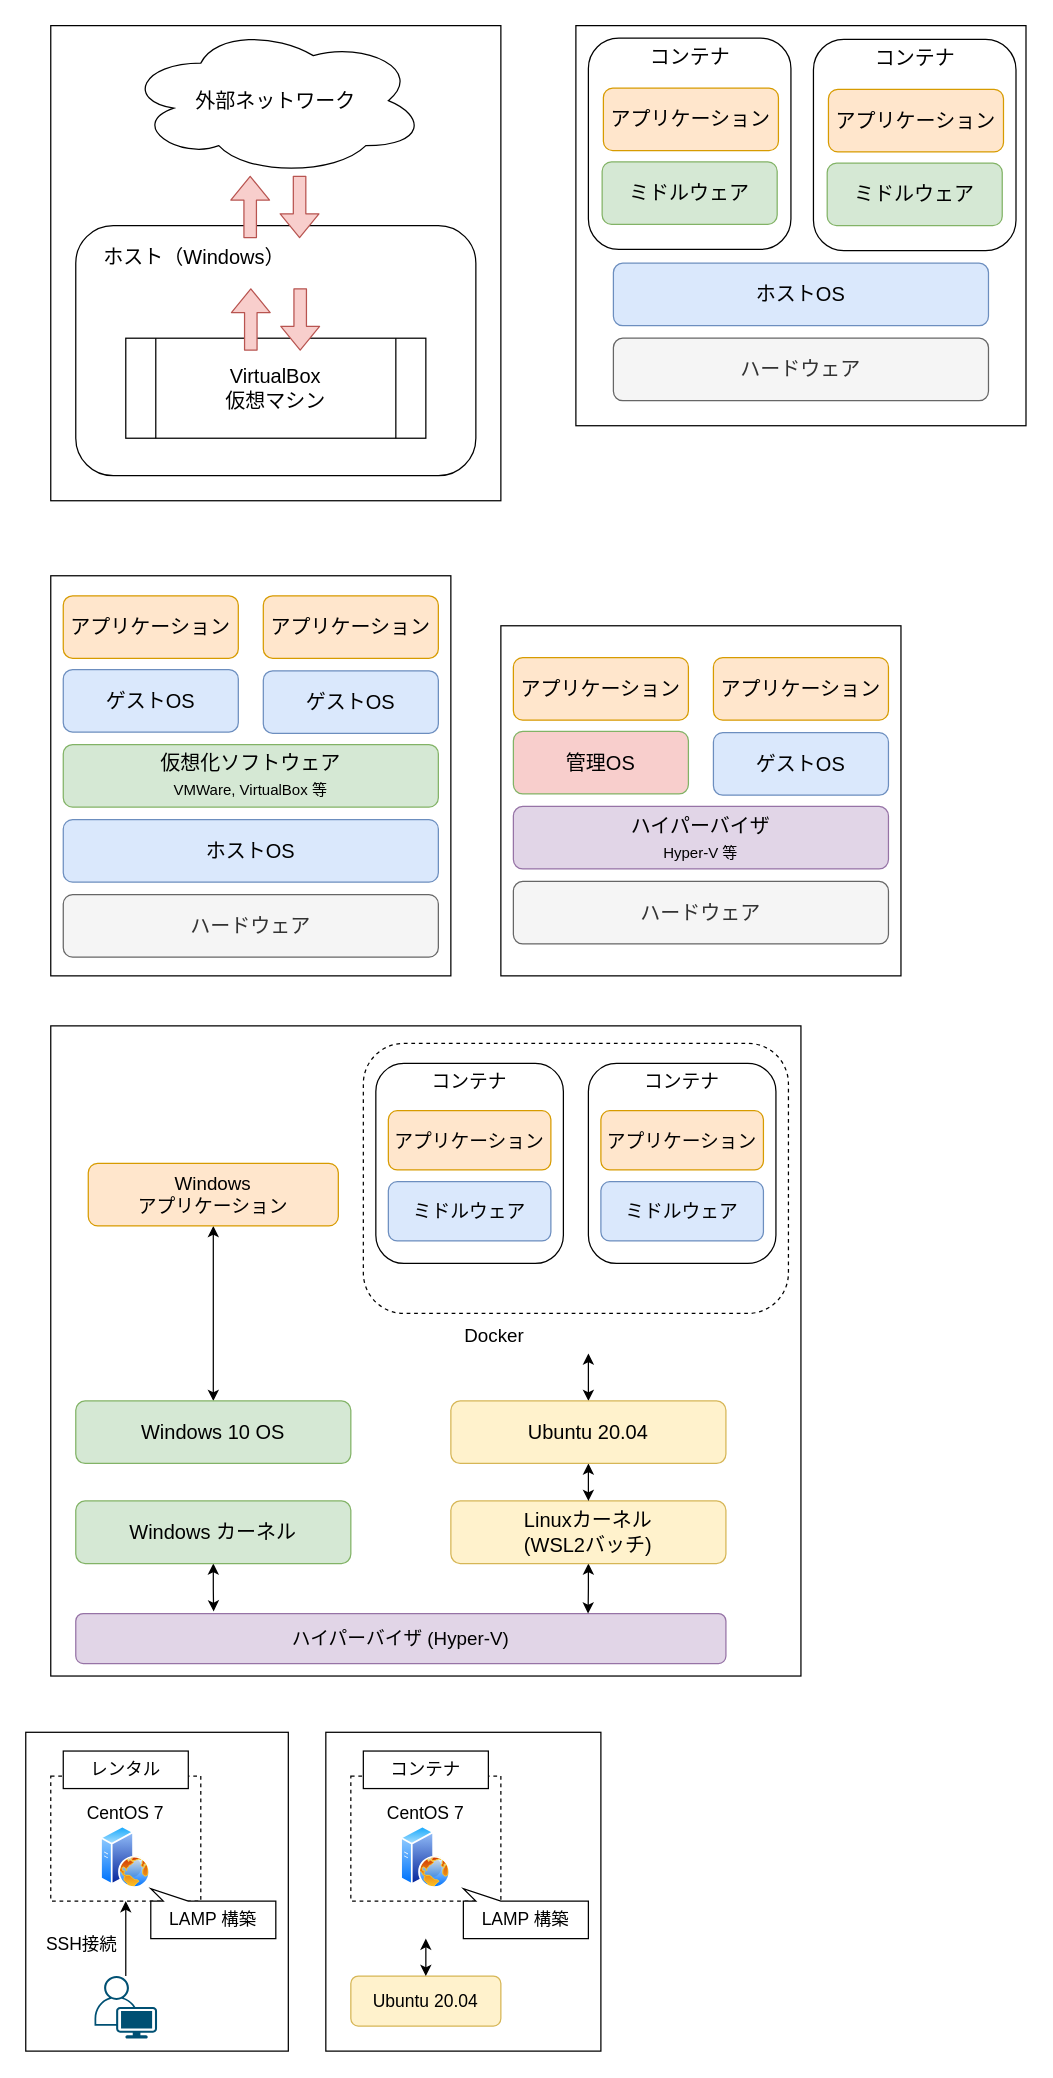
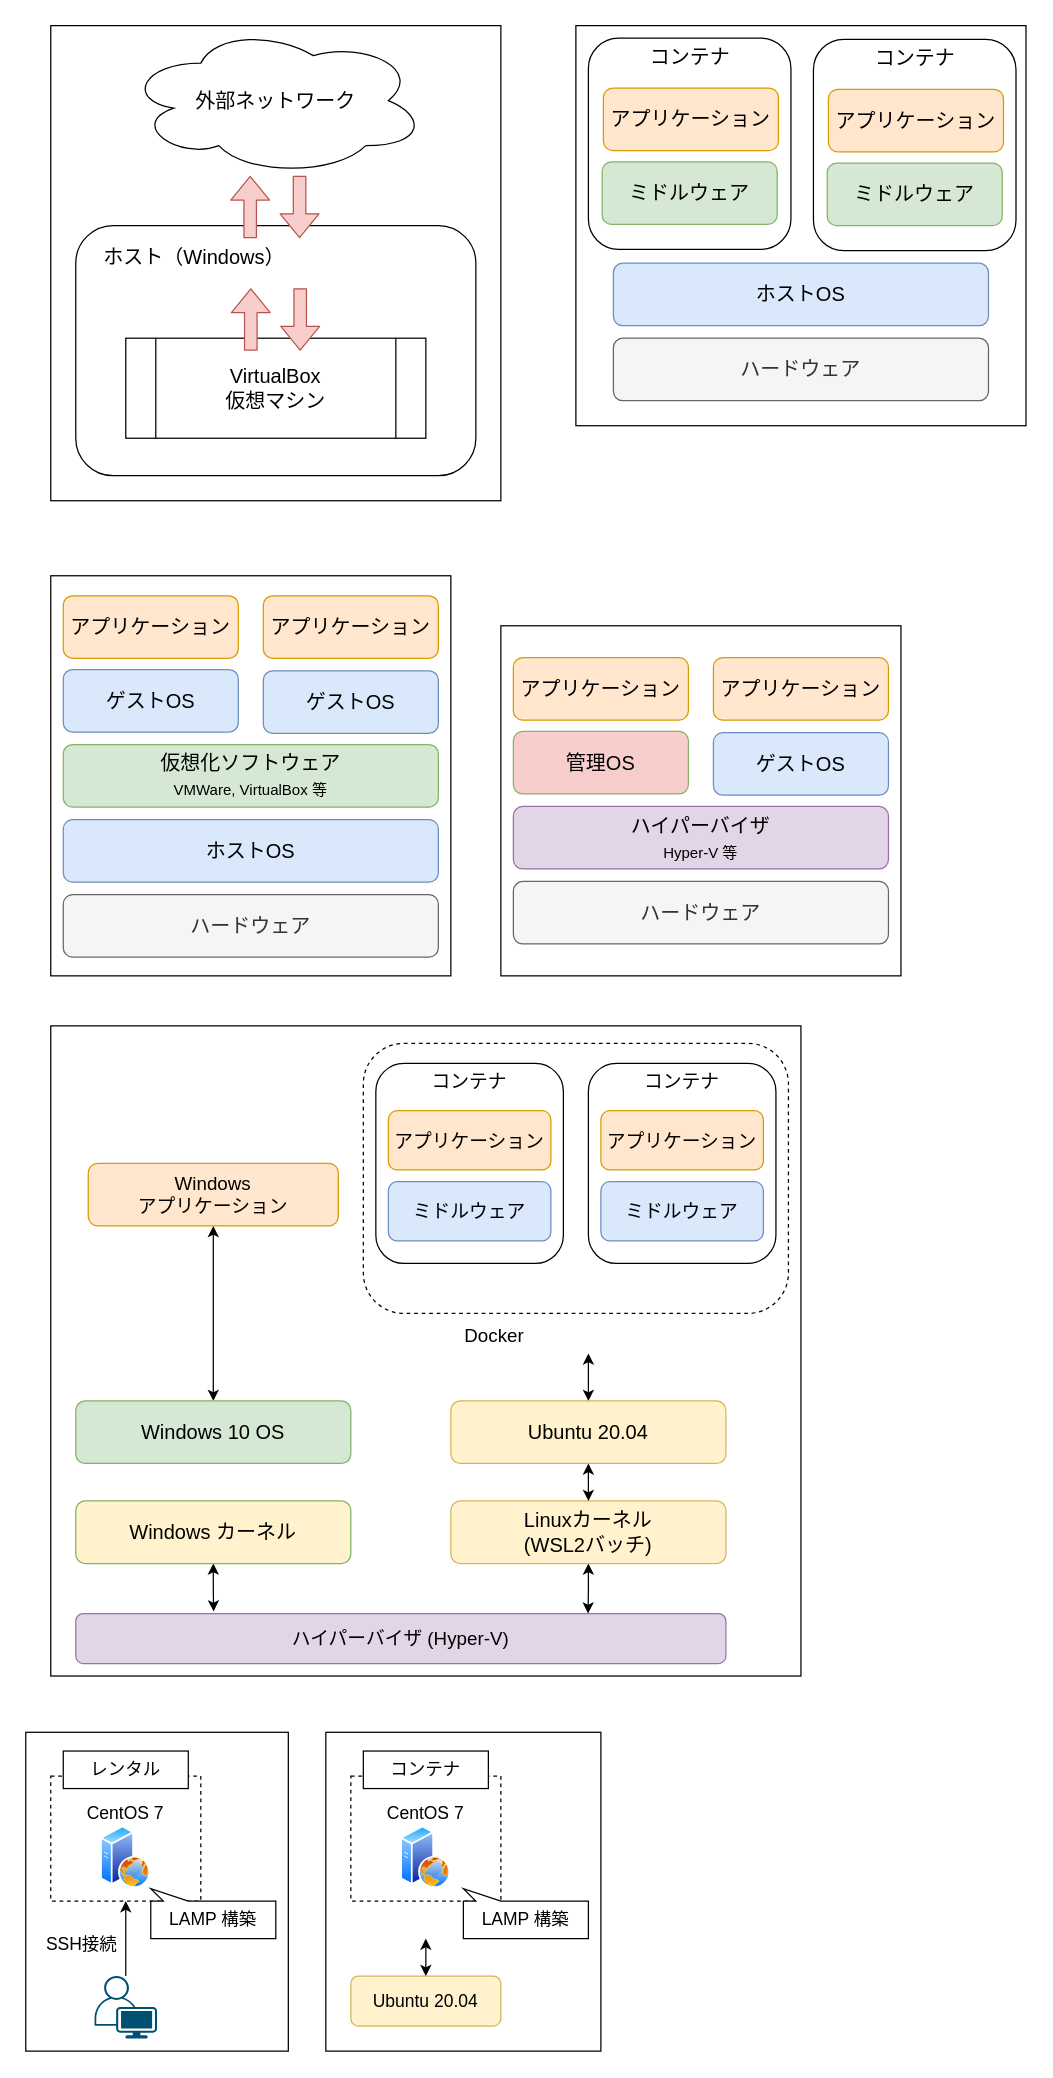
(213, 1532) -> (213, 1532)
